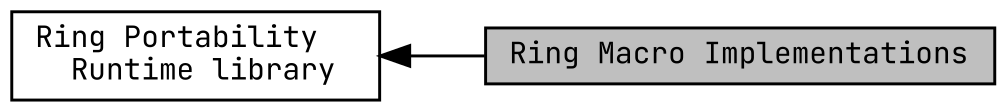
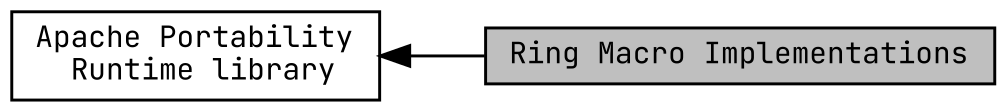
(196, 56) -> (196, 56)
